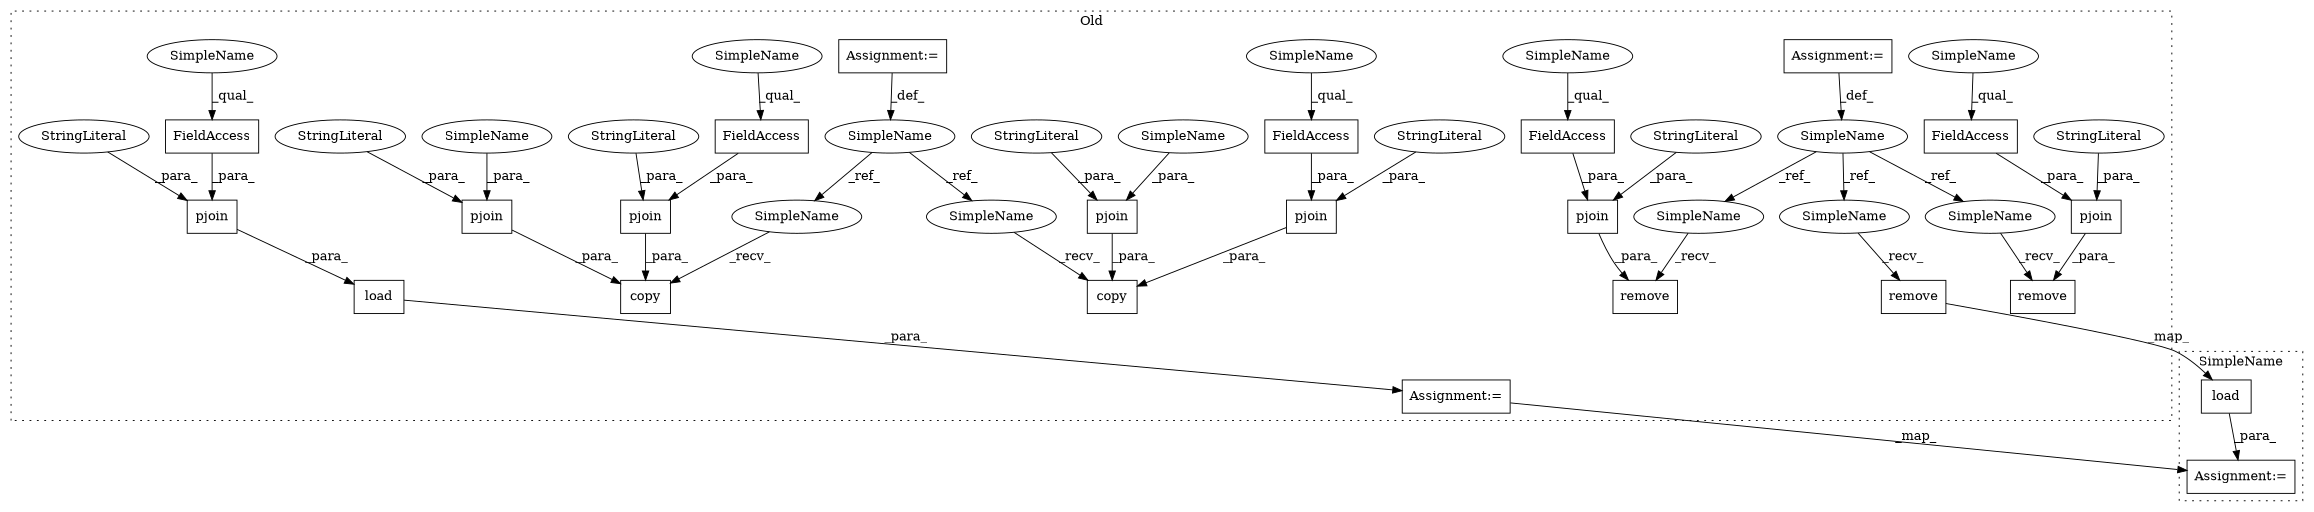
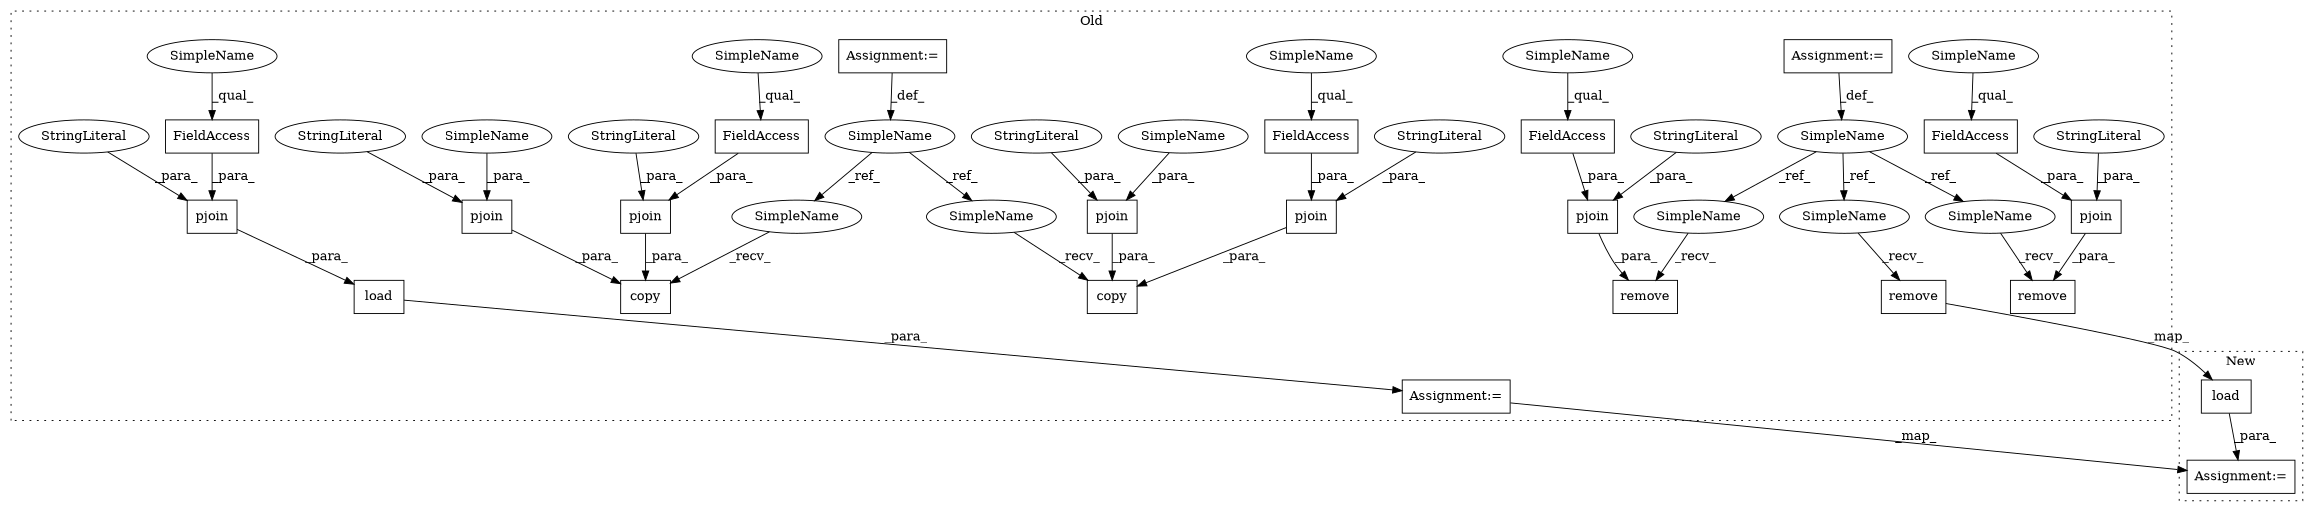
(2241, 362) -> (2241, 362)
